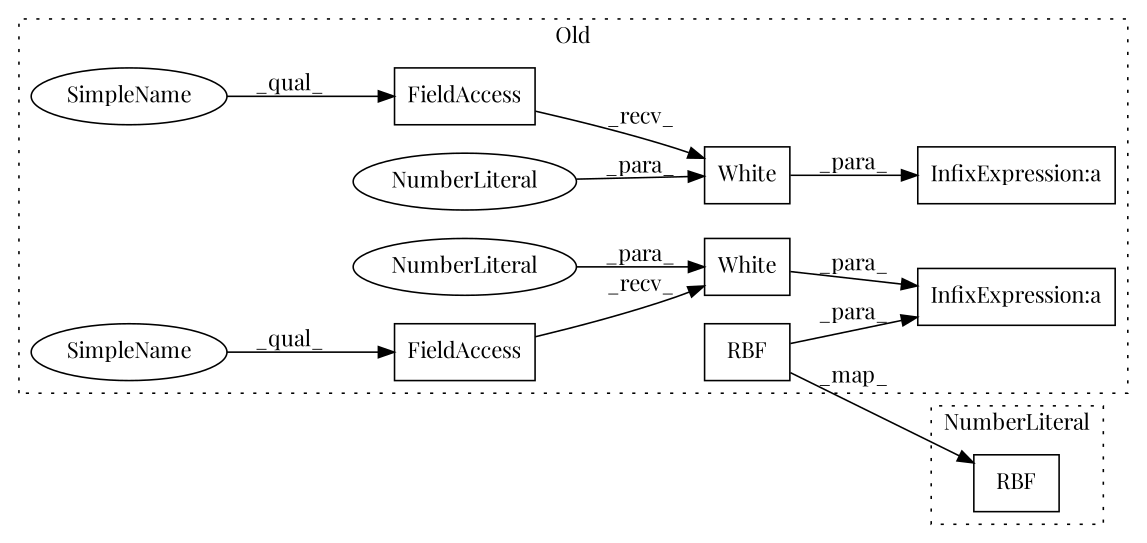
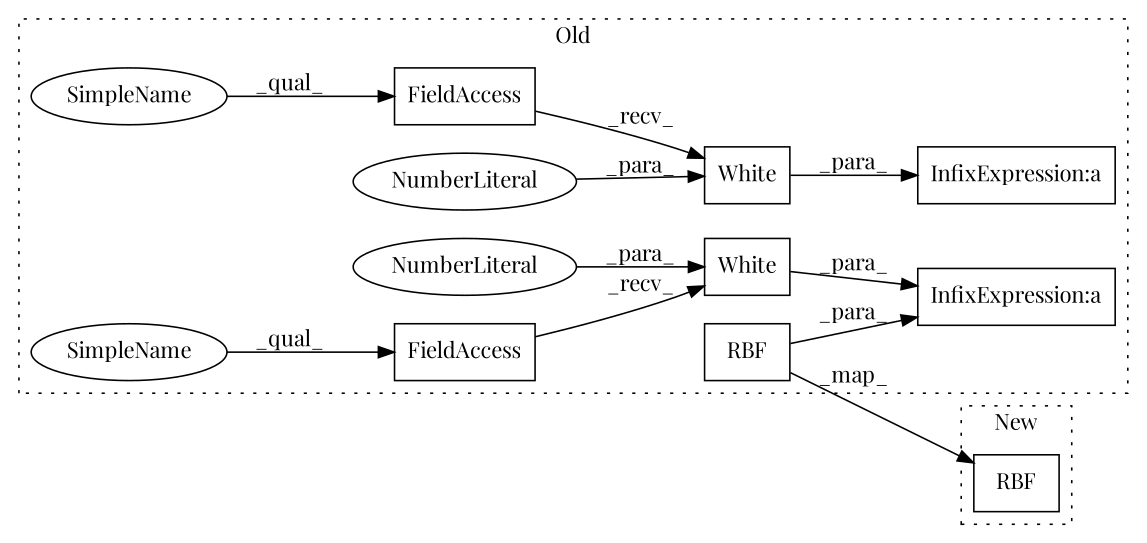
(1017, 424) -> (1016, 424)
